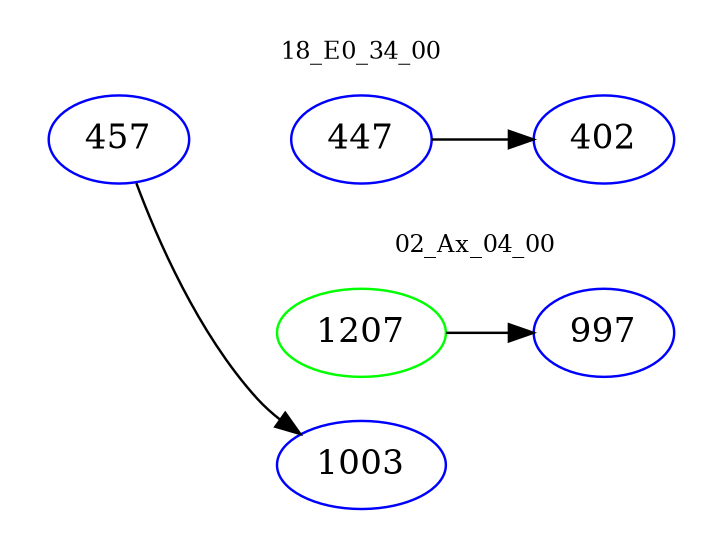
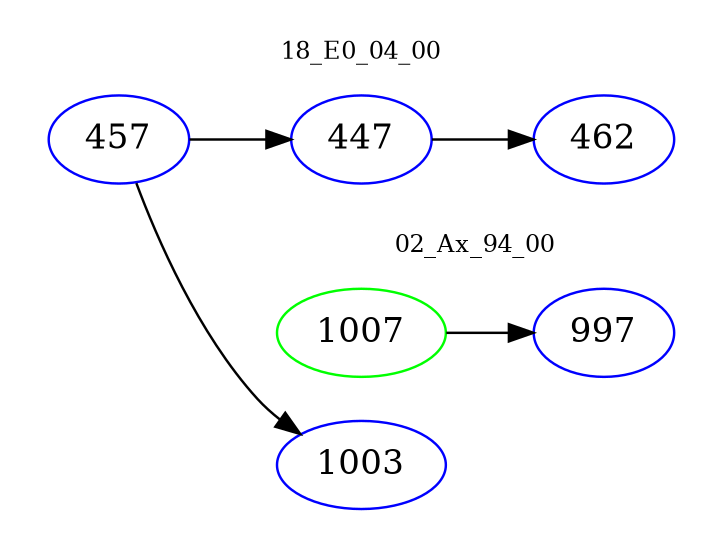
(361, 53) -> (361, 53)
none -> (228, 139)
(604, 139) -> (604, 139)
(475, 246) -> (475, 246)
(361, 333) -> (361, 333)
